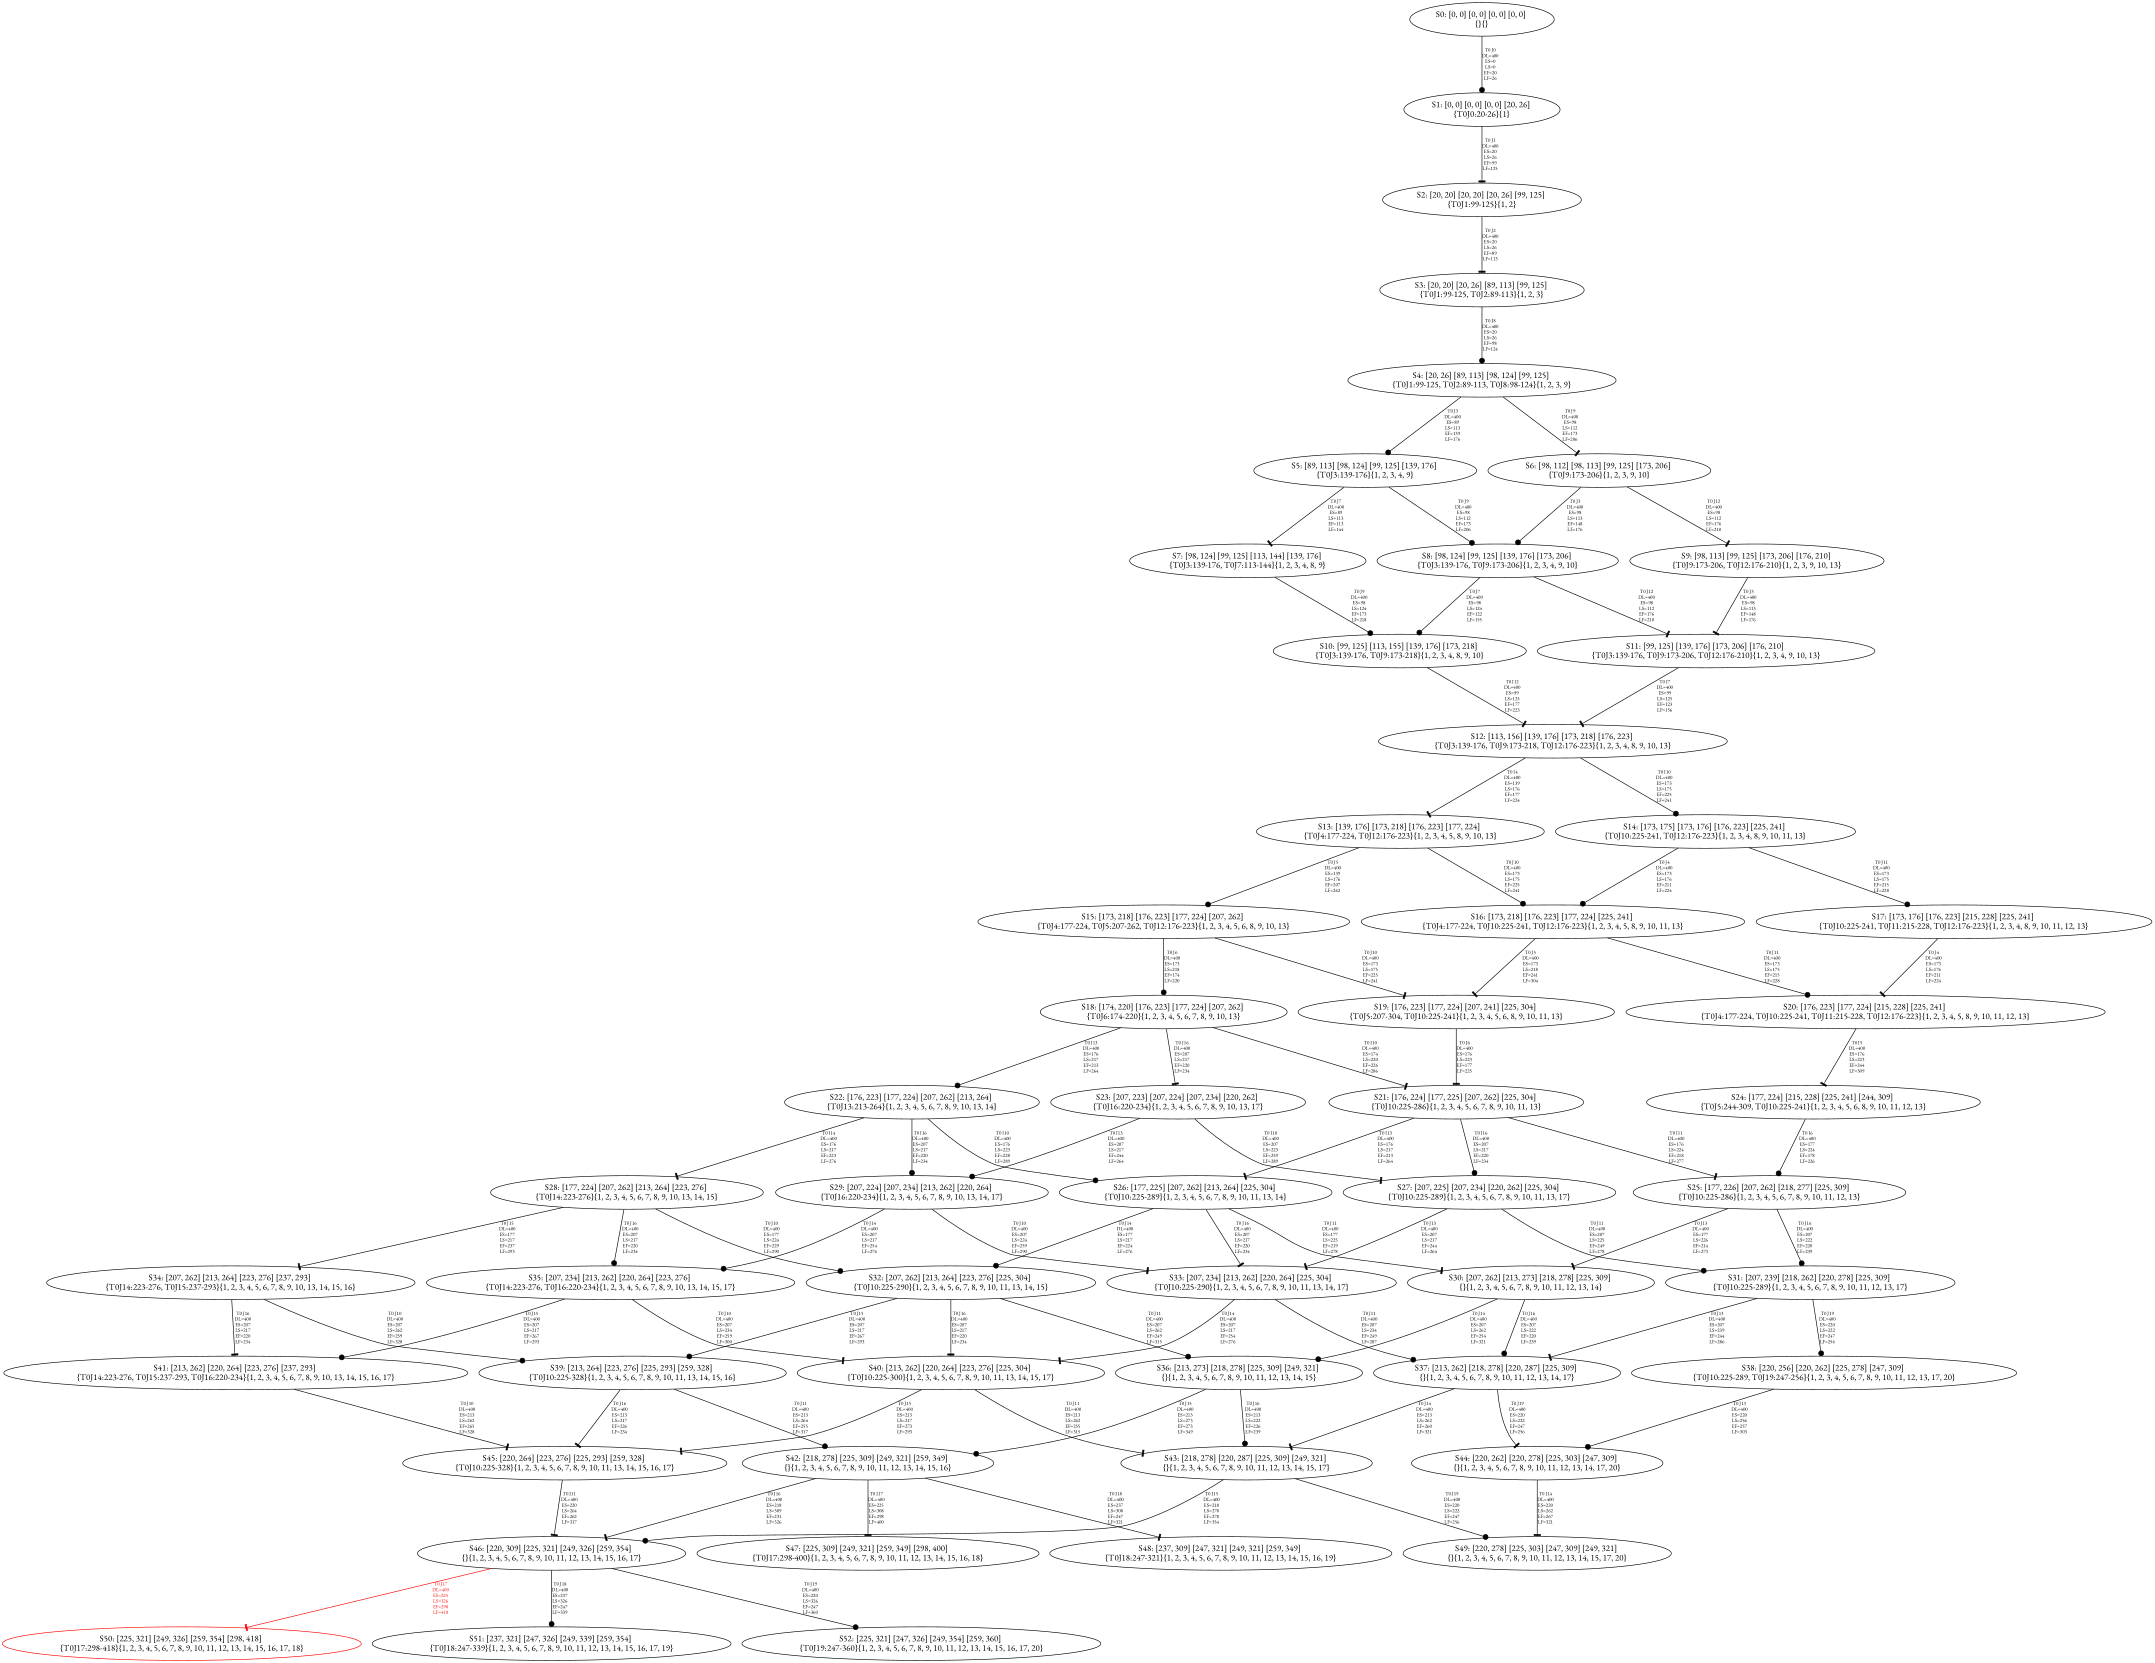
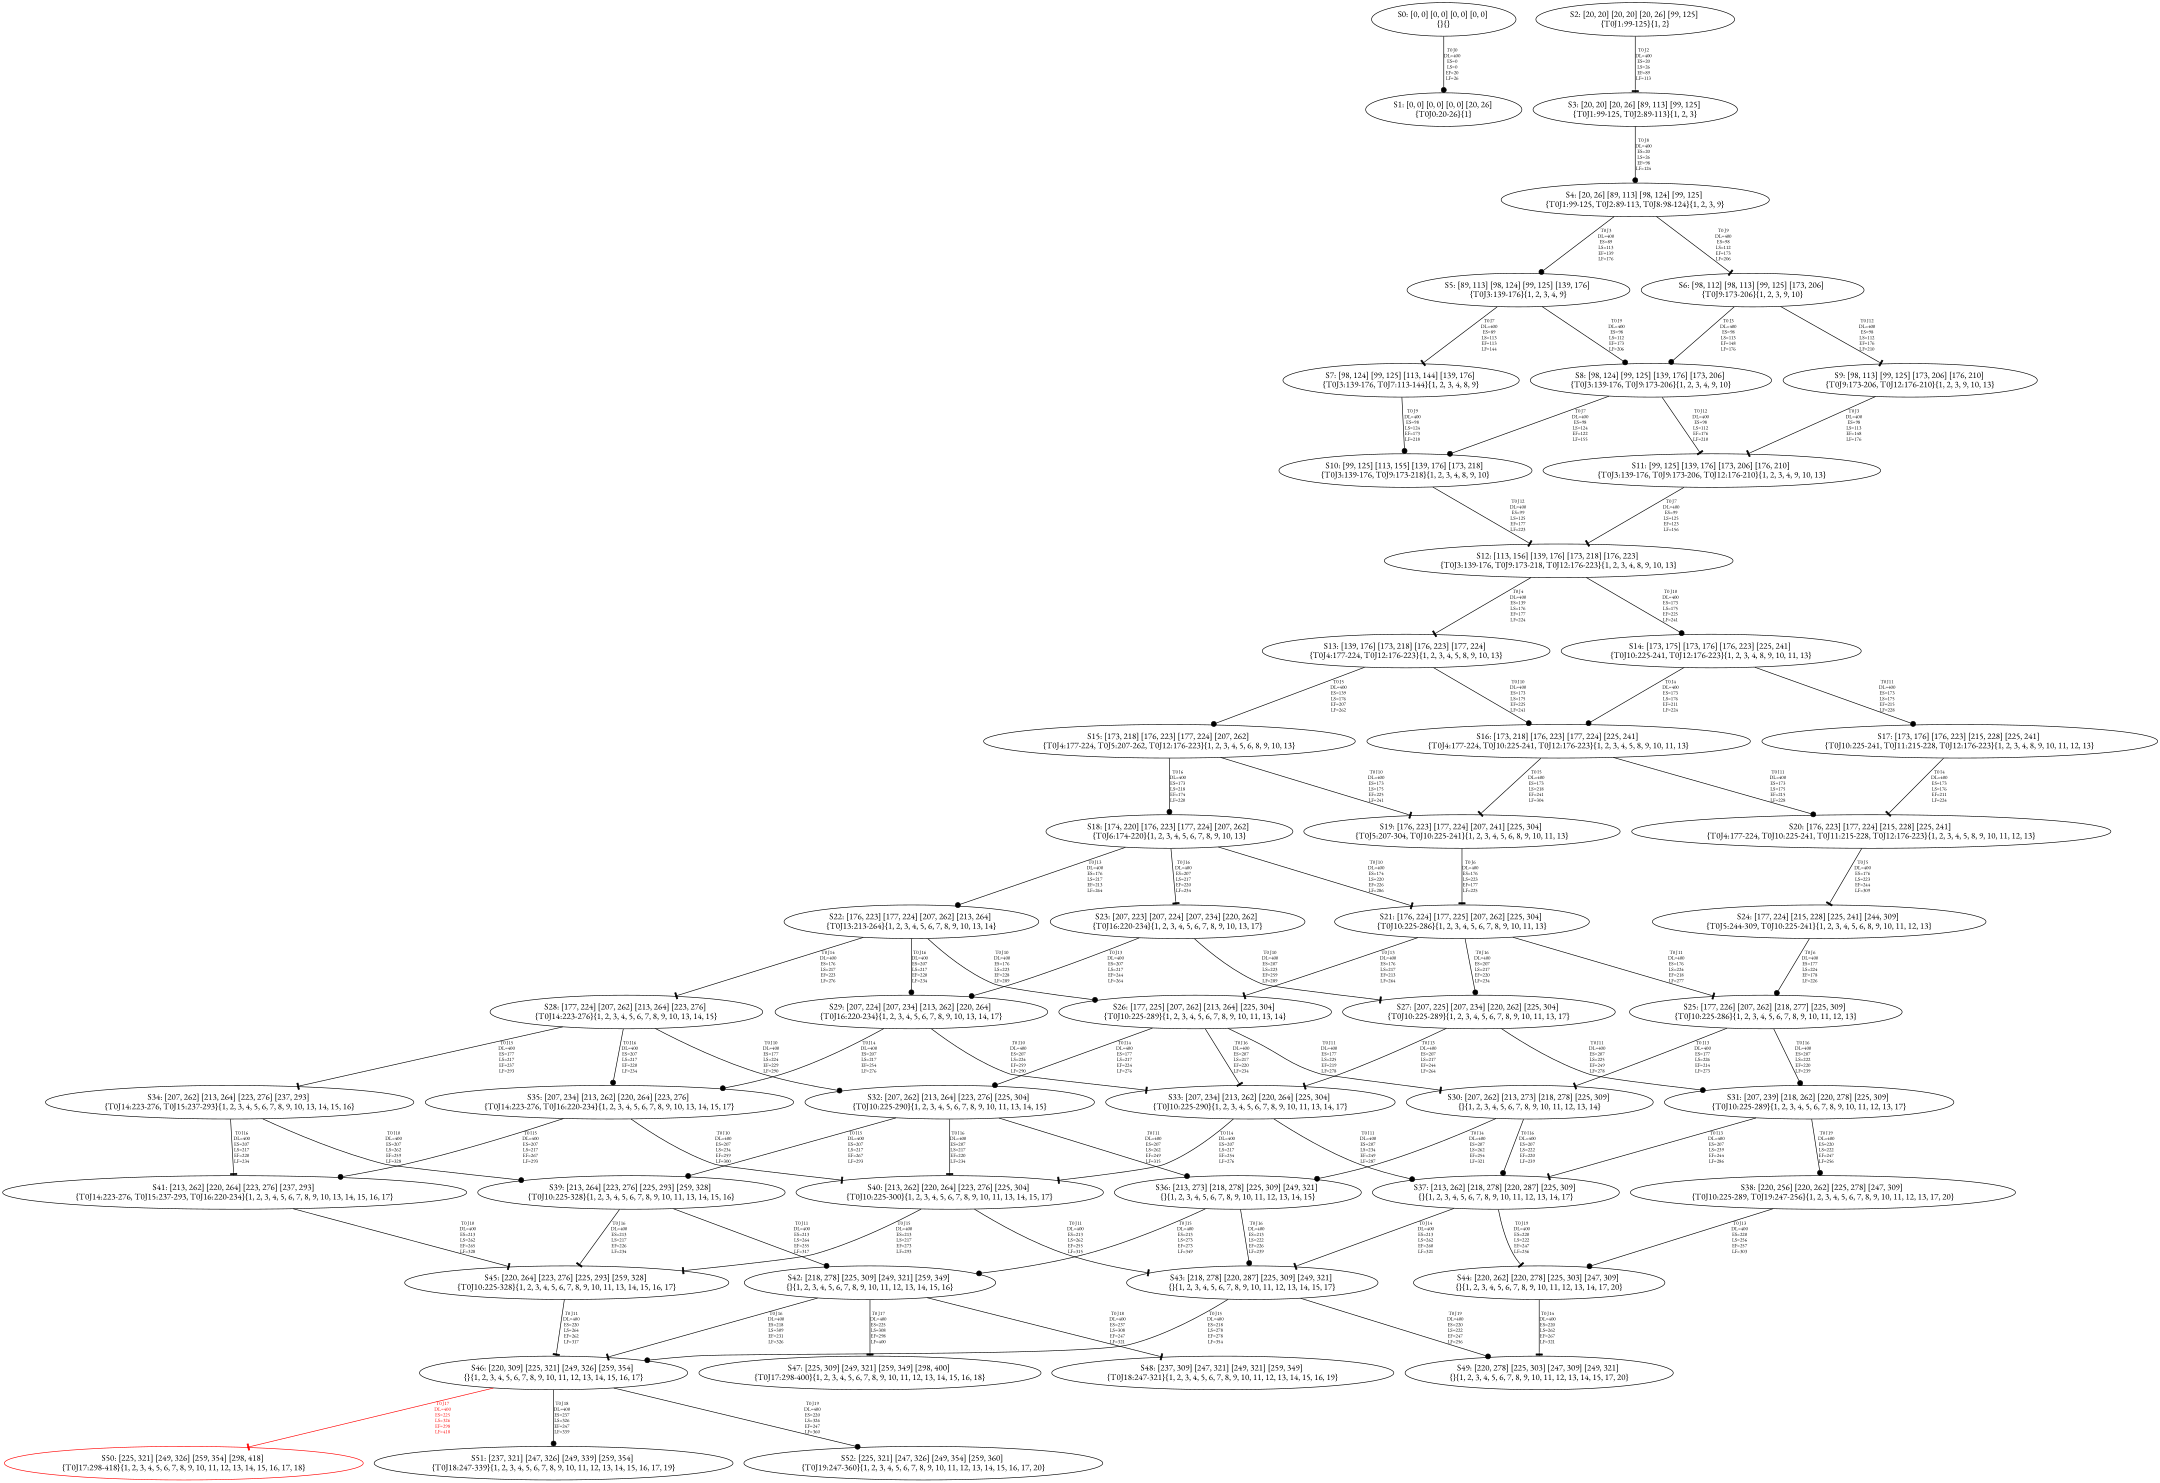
(1482, 153) -> none
